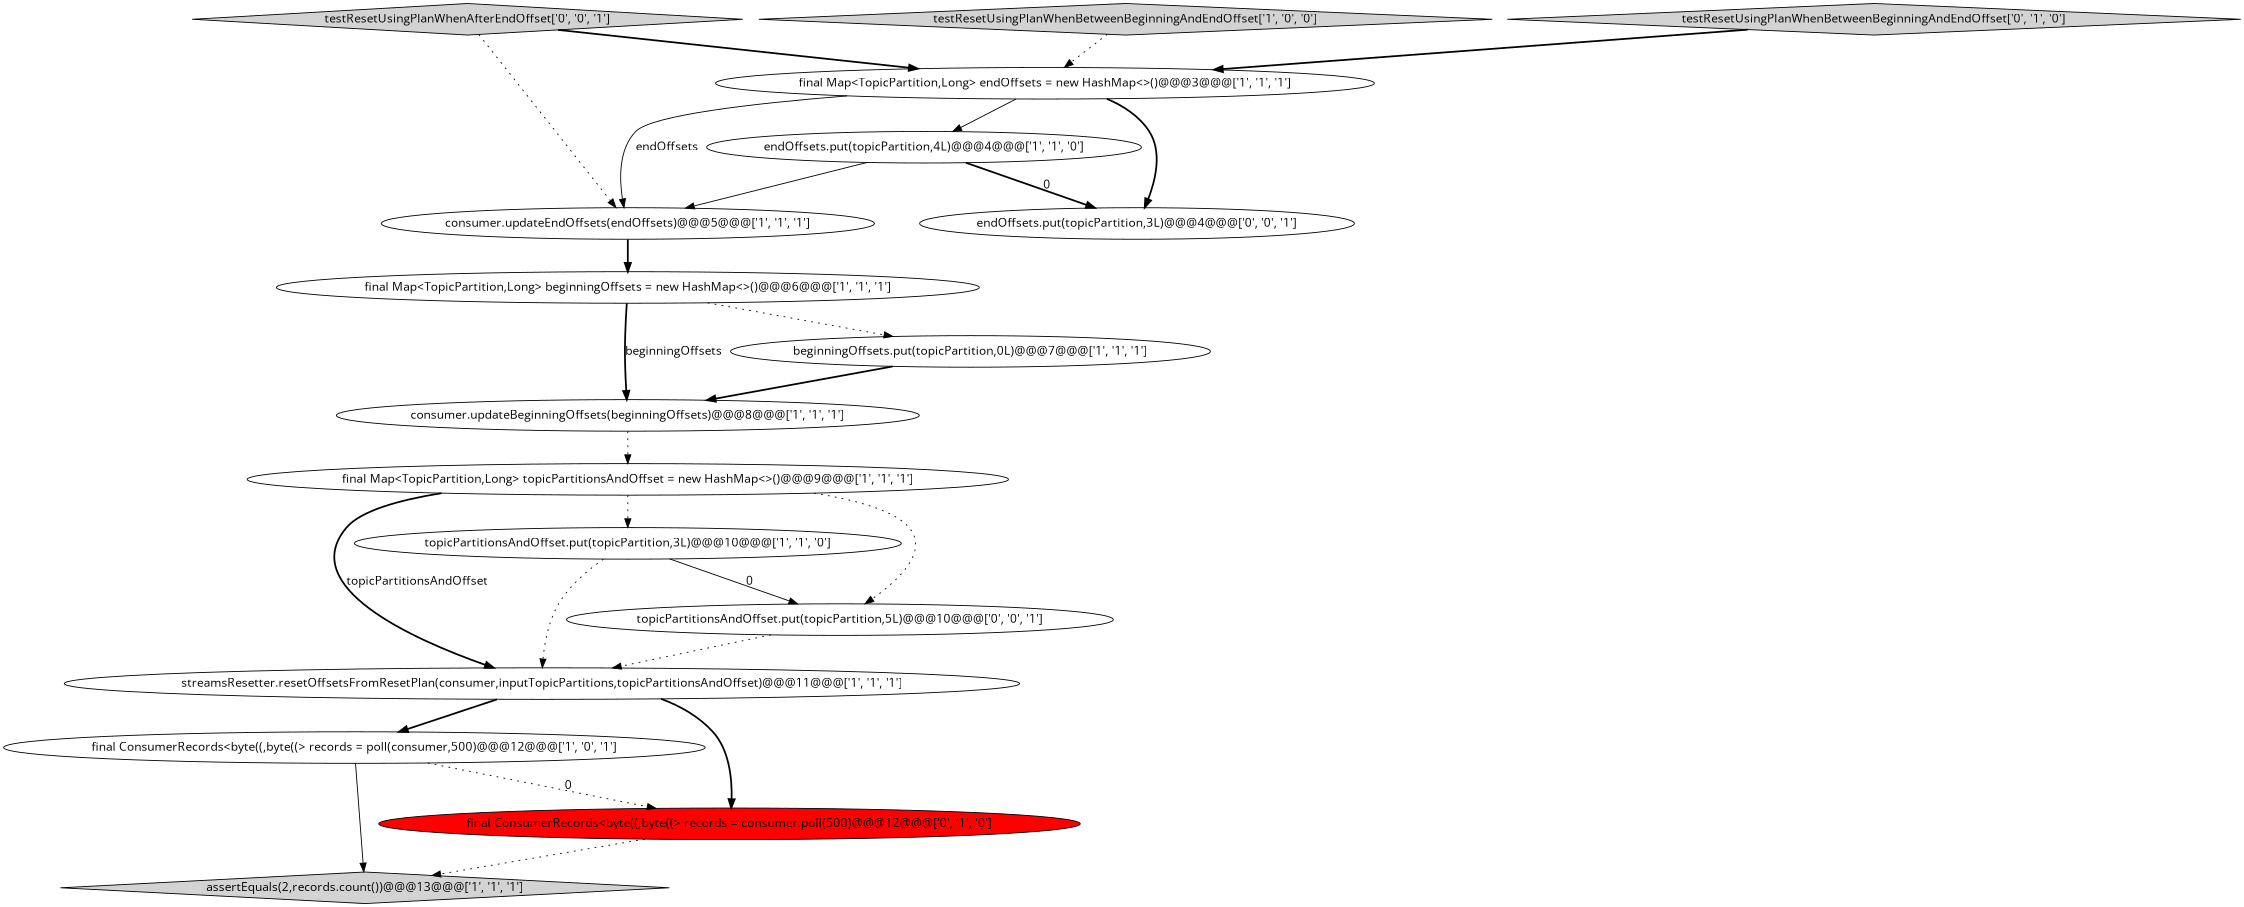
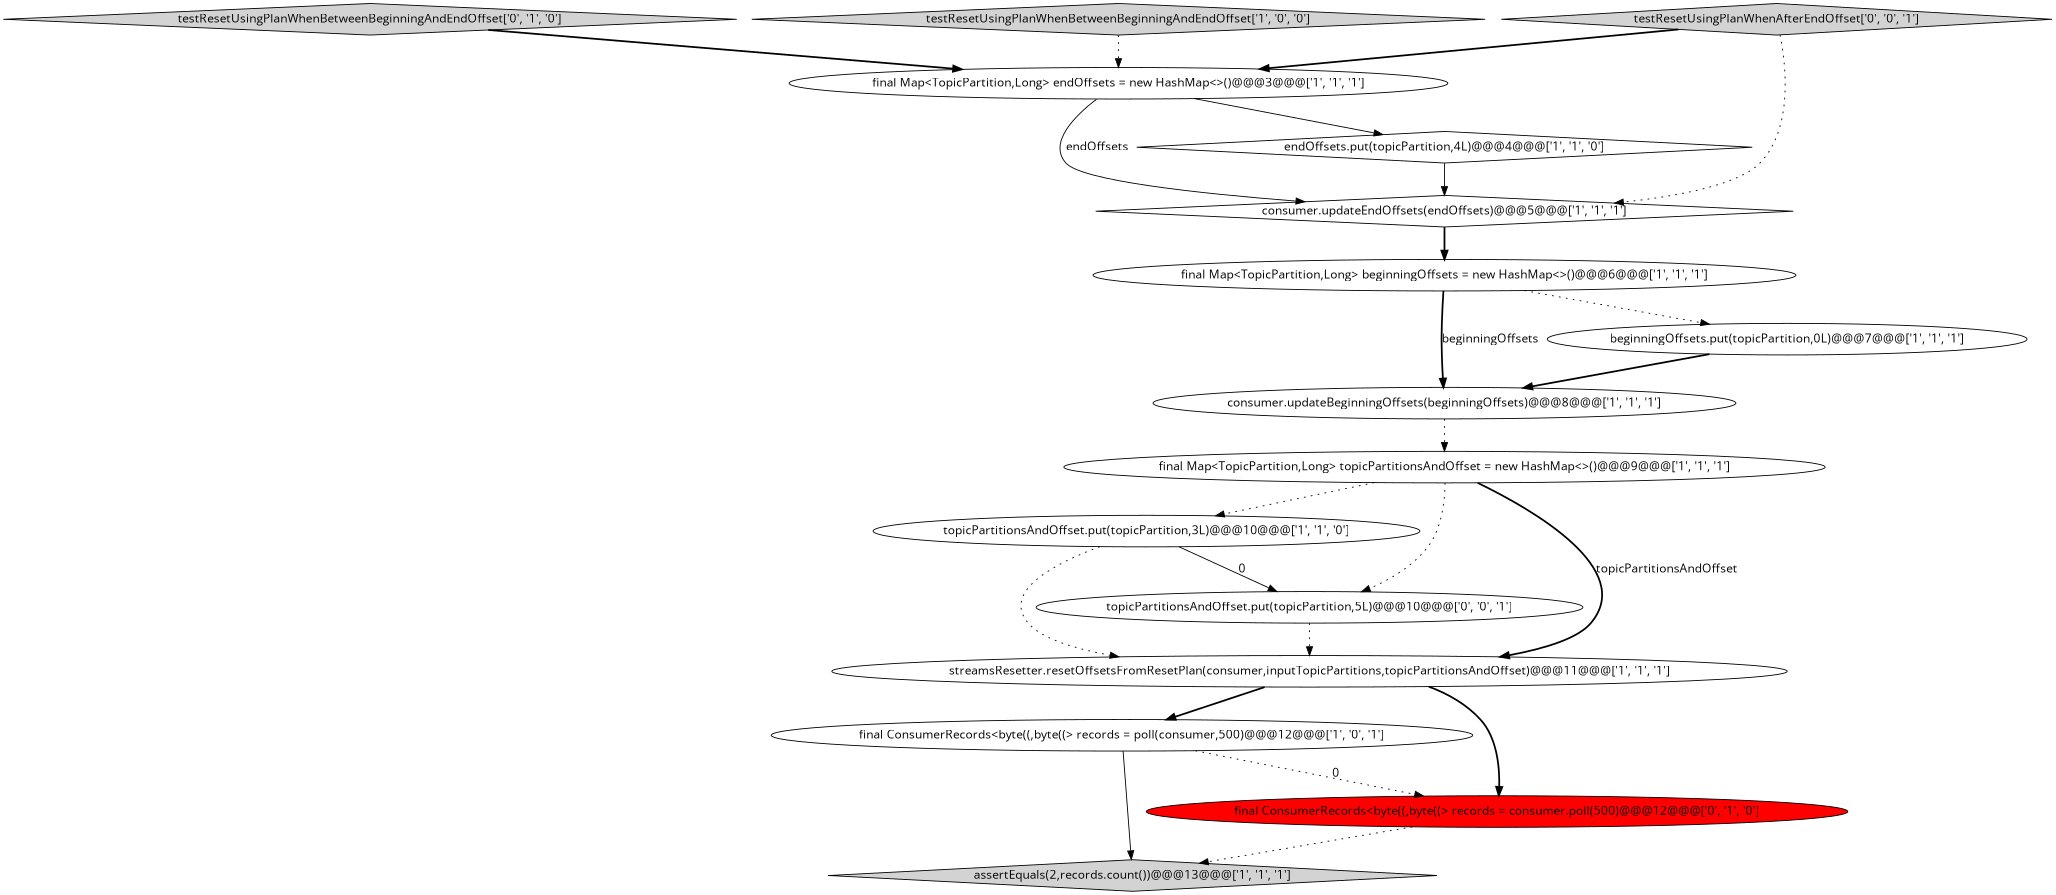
(924, 147) -> (1444, 147)
(628, 223) -> (1444, 211)
(1137, 223) -> none
